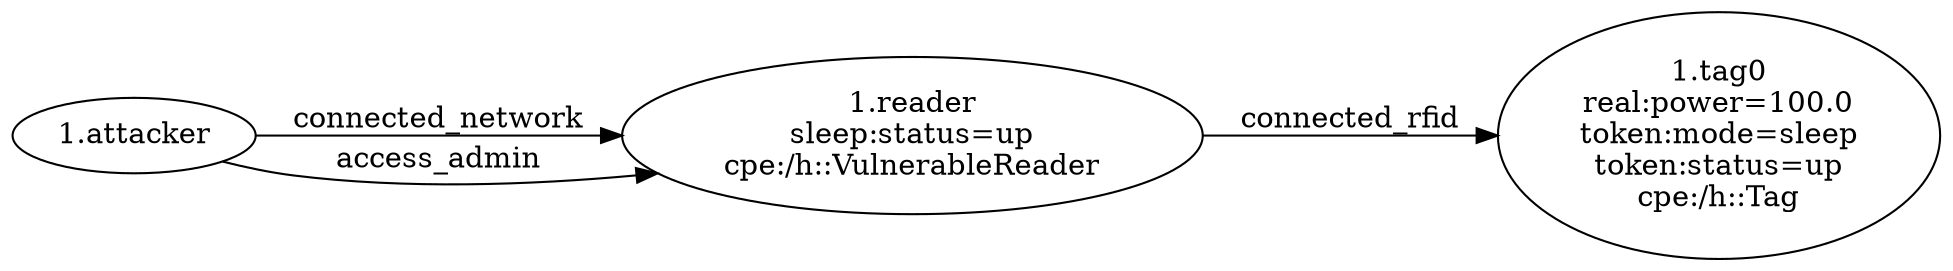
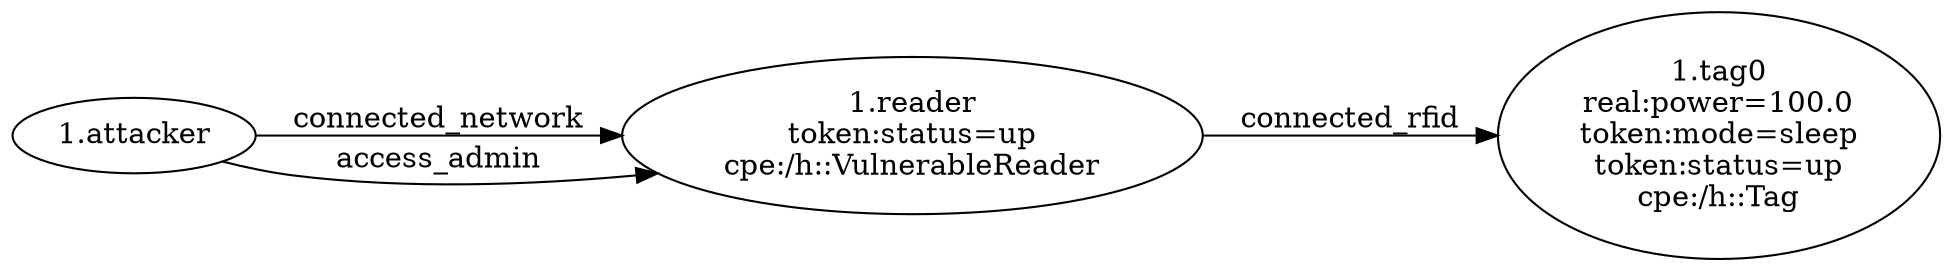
(912, 136) -> (912, 136)
